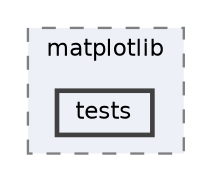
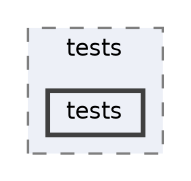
(106, 50) -> (95, 50)
